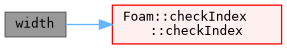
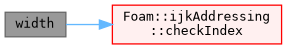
(197, 25) -> (197, 25)
